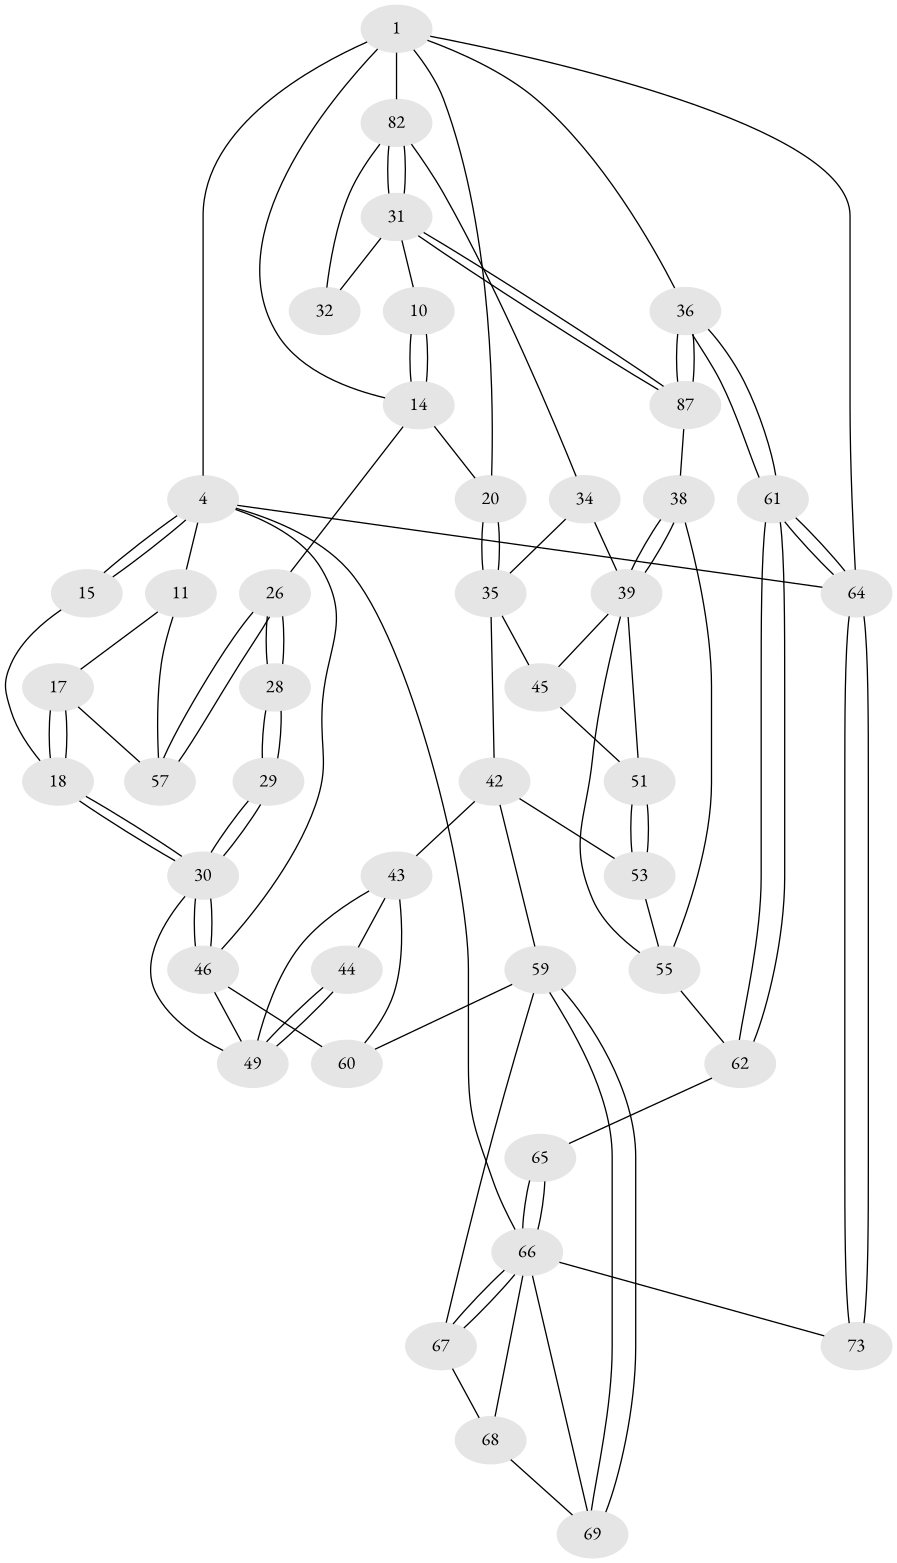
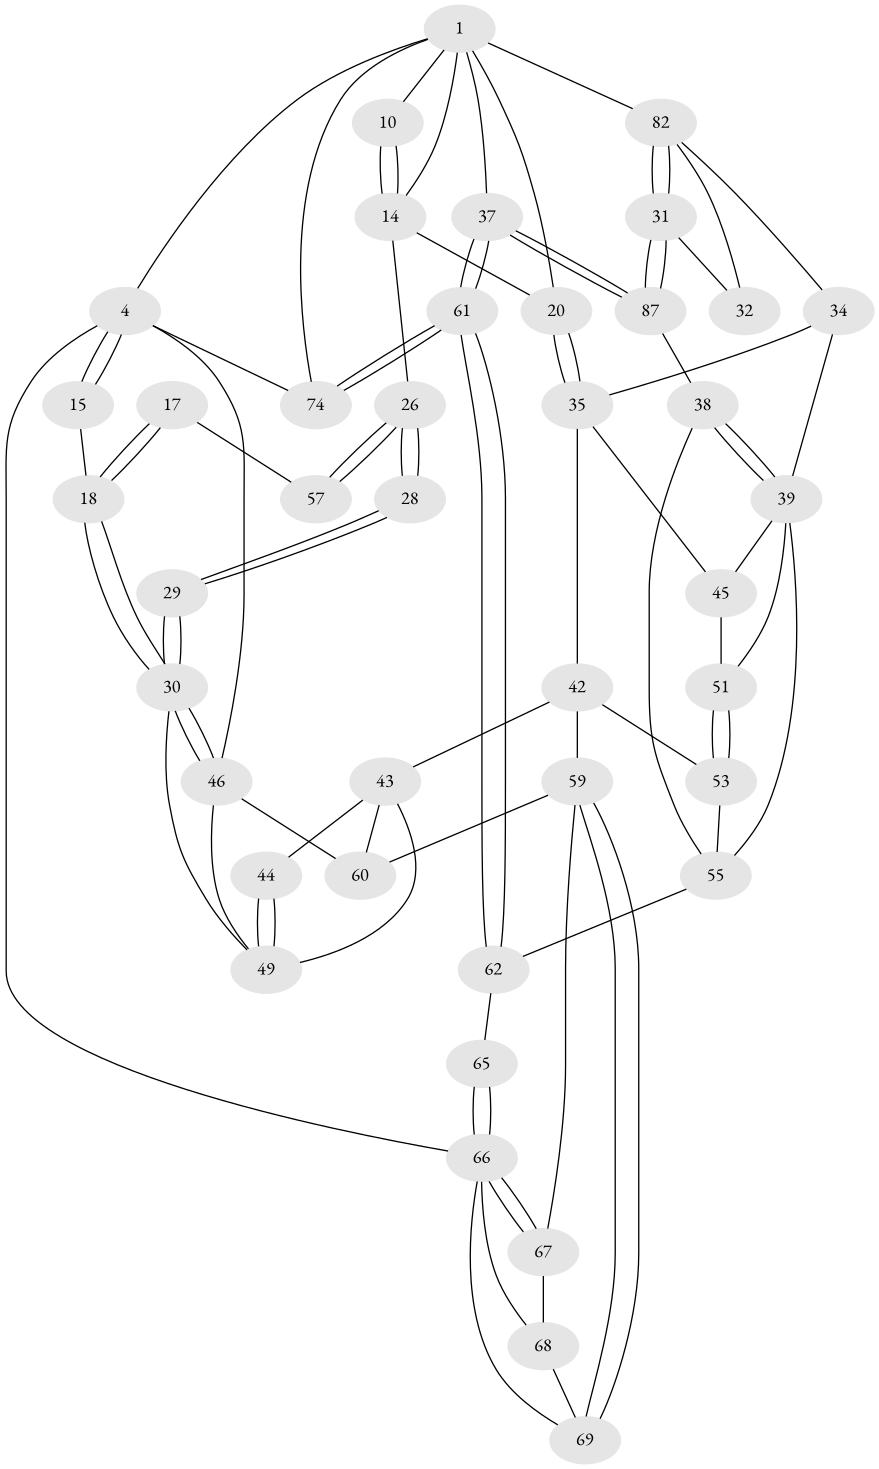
(408, 264) -> (424, 76)
(685, 311) -> (487, 217)
(181, 593) -> none
(857, 593) -> (316, 405)
(857, 1346) -> none
